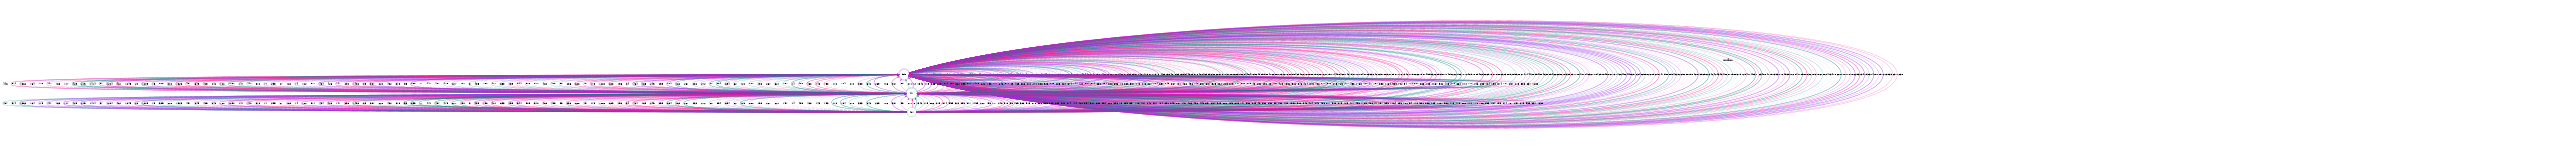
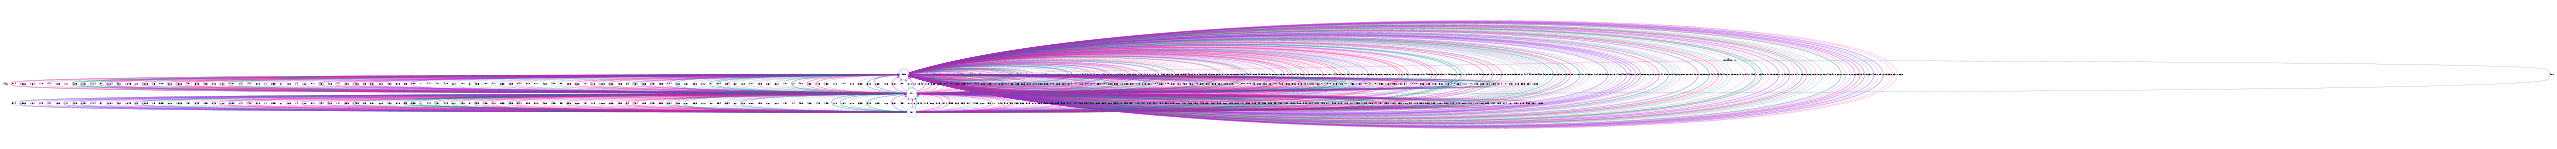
(1337, 67) -> (1337, 67)
(3, 103) -> (2144, 90)
